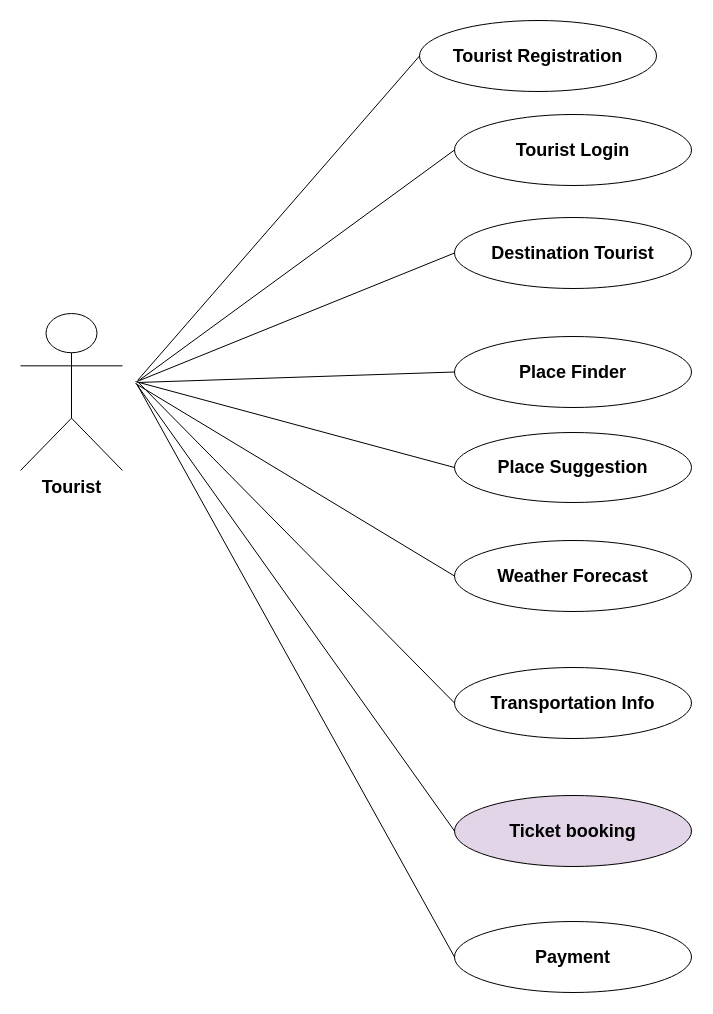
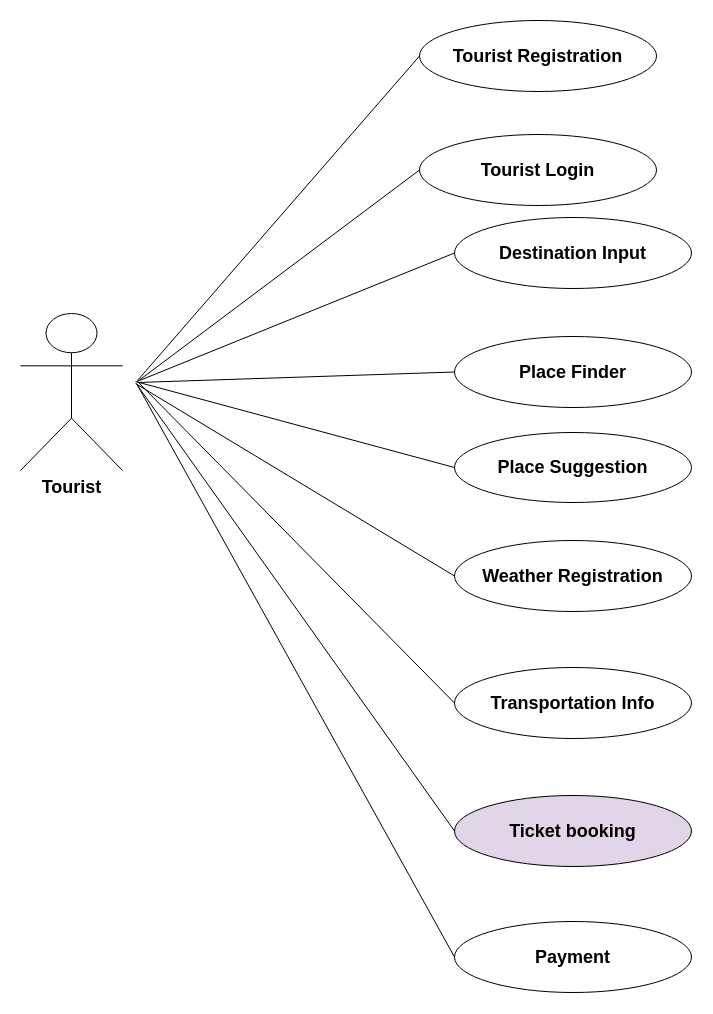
(573, 150) -> (538, 170)
(573, 254) -> (573, 254)
(573, 577) -> (573, 577)
